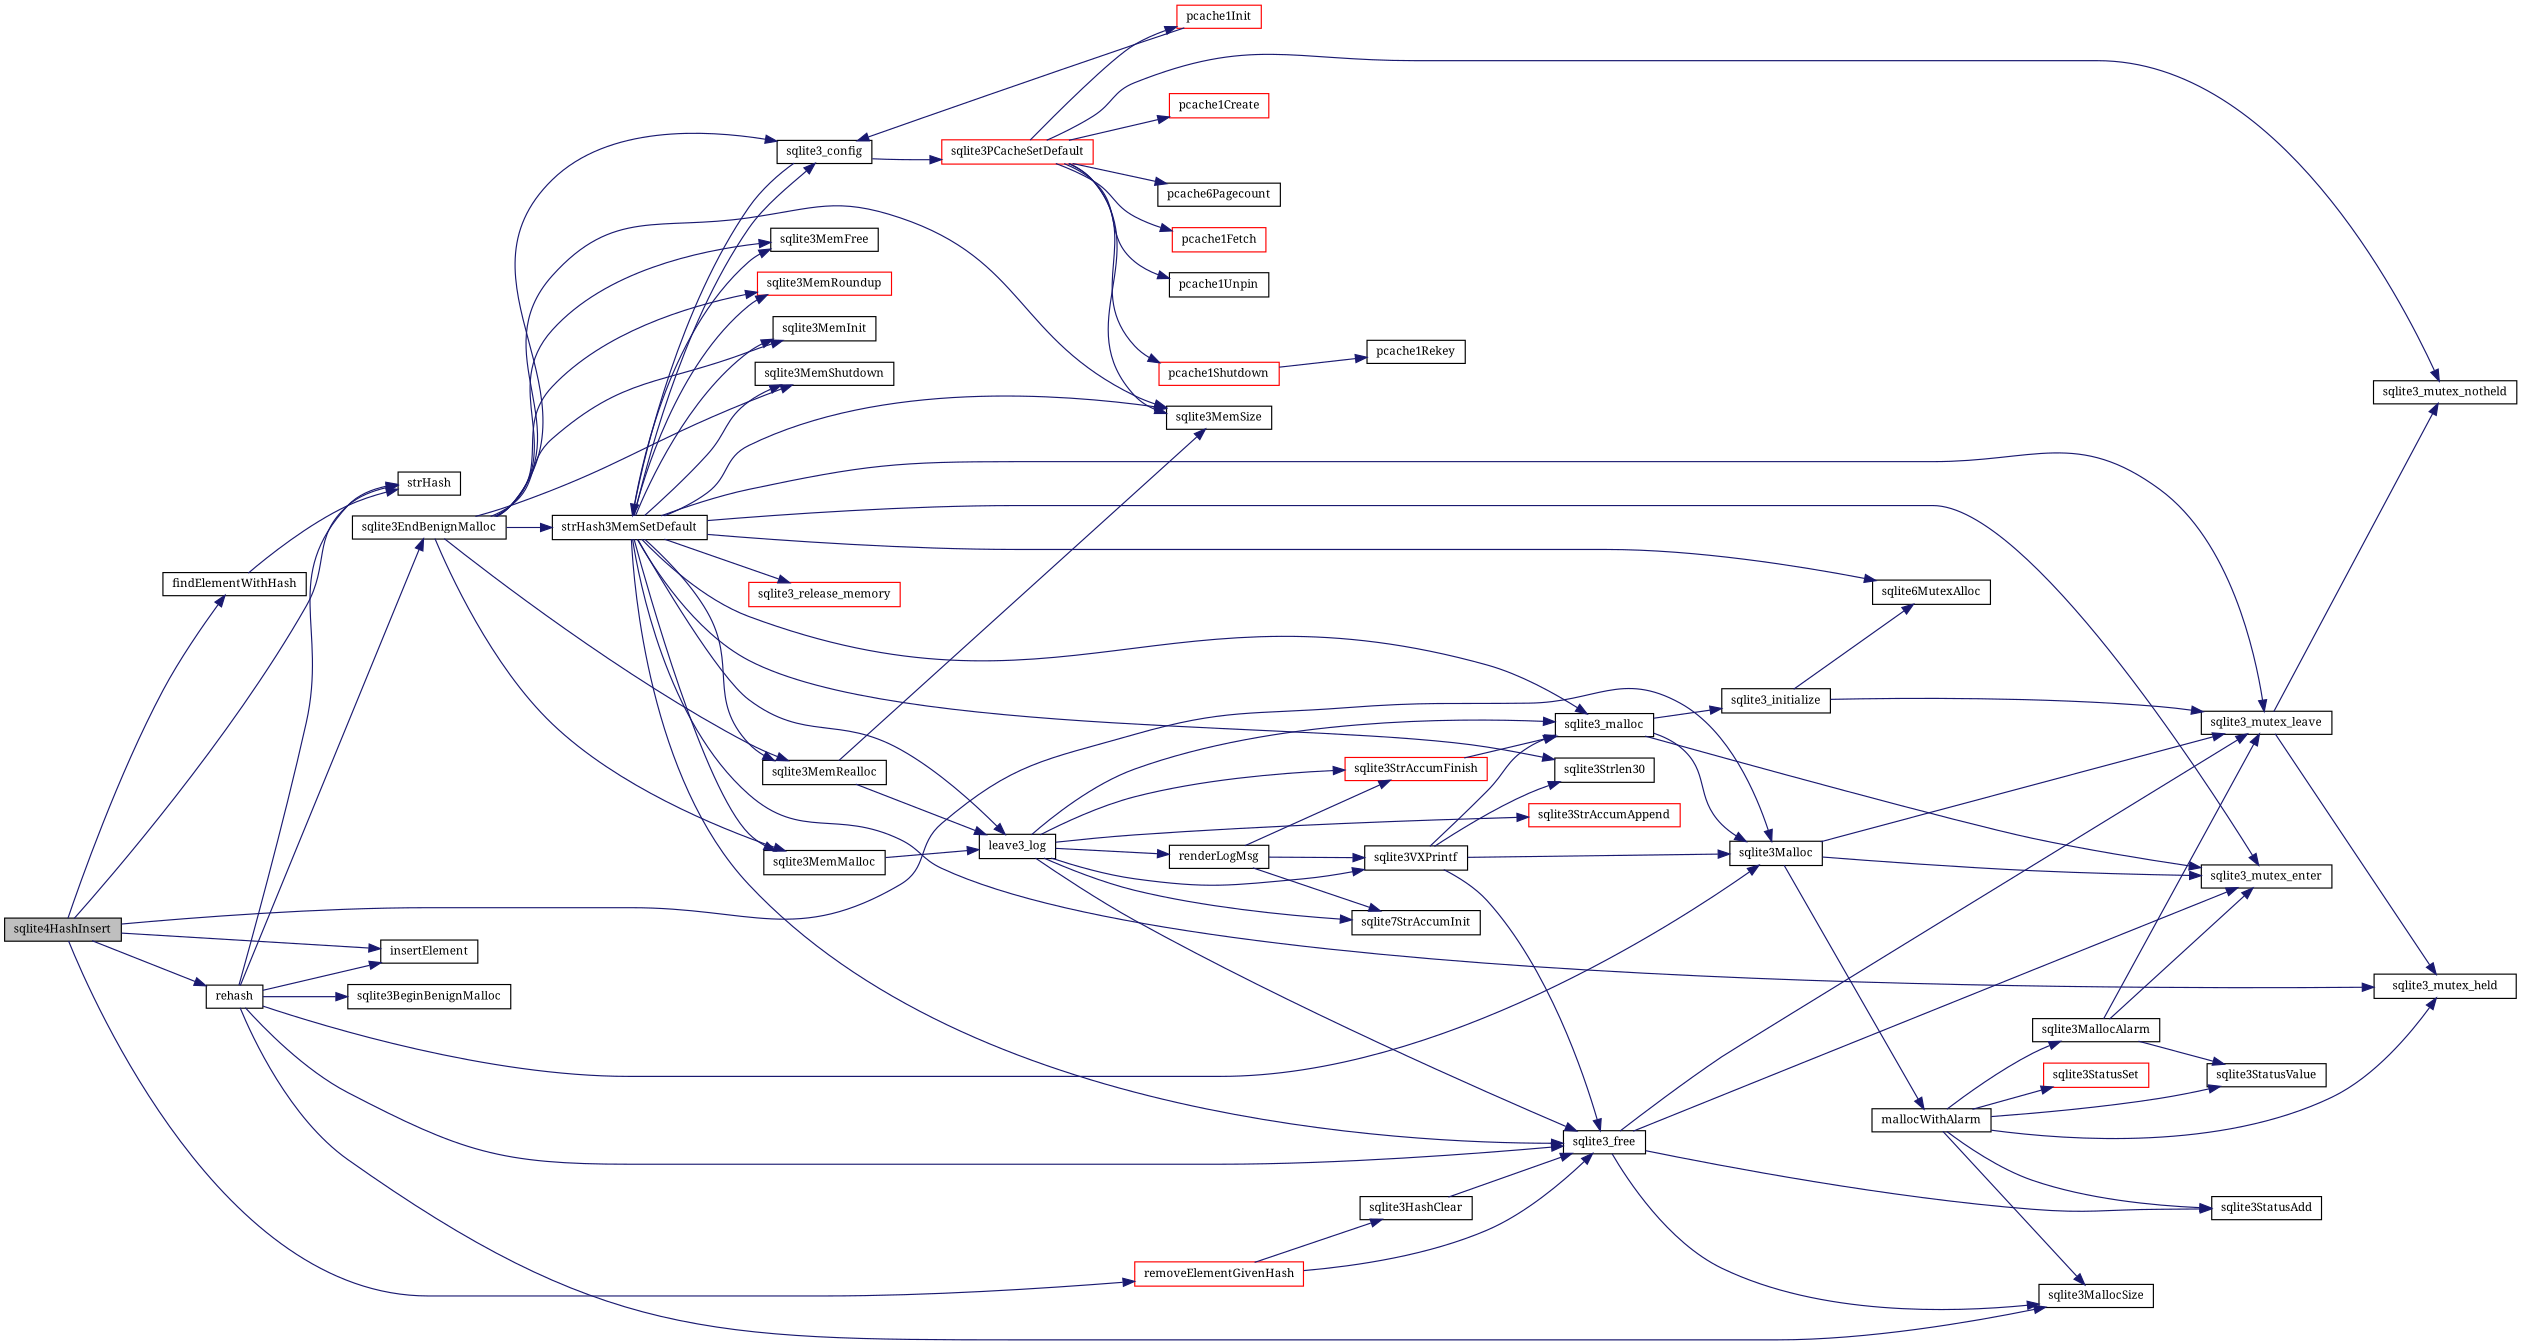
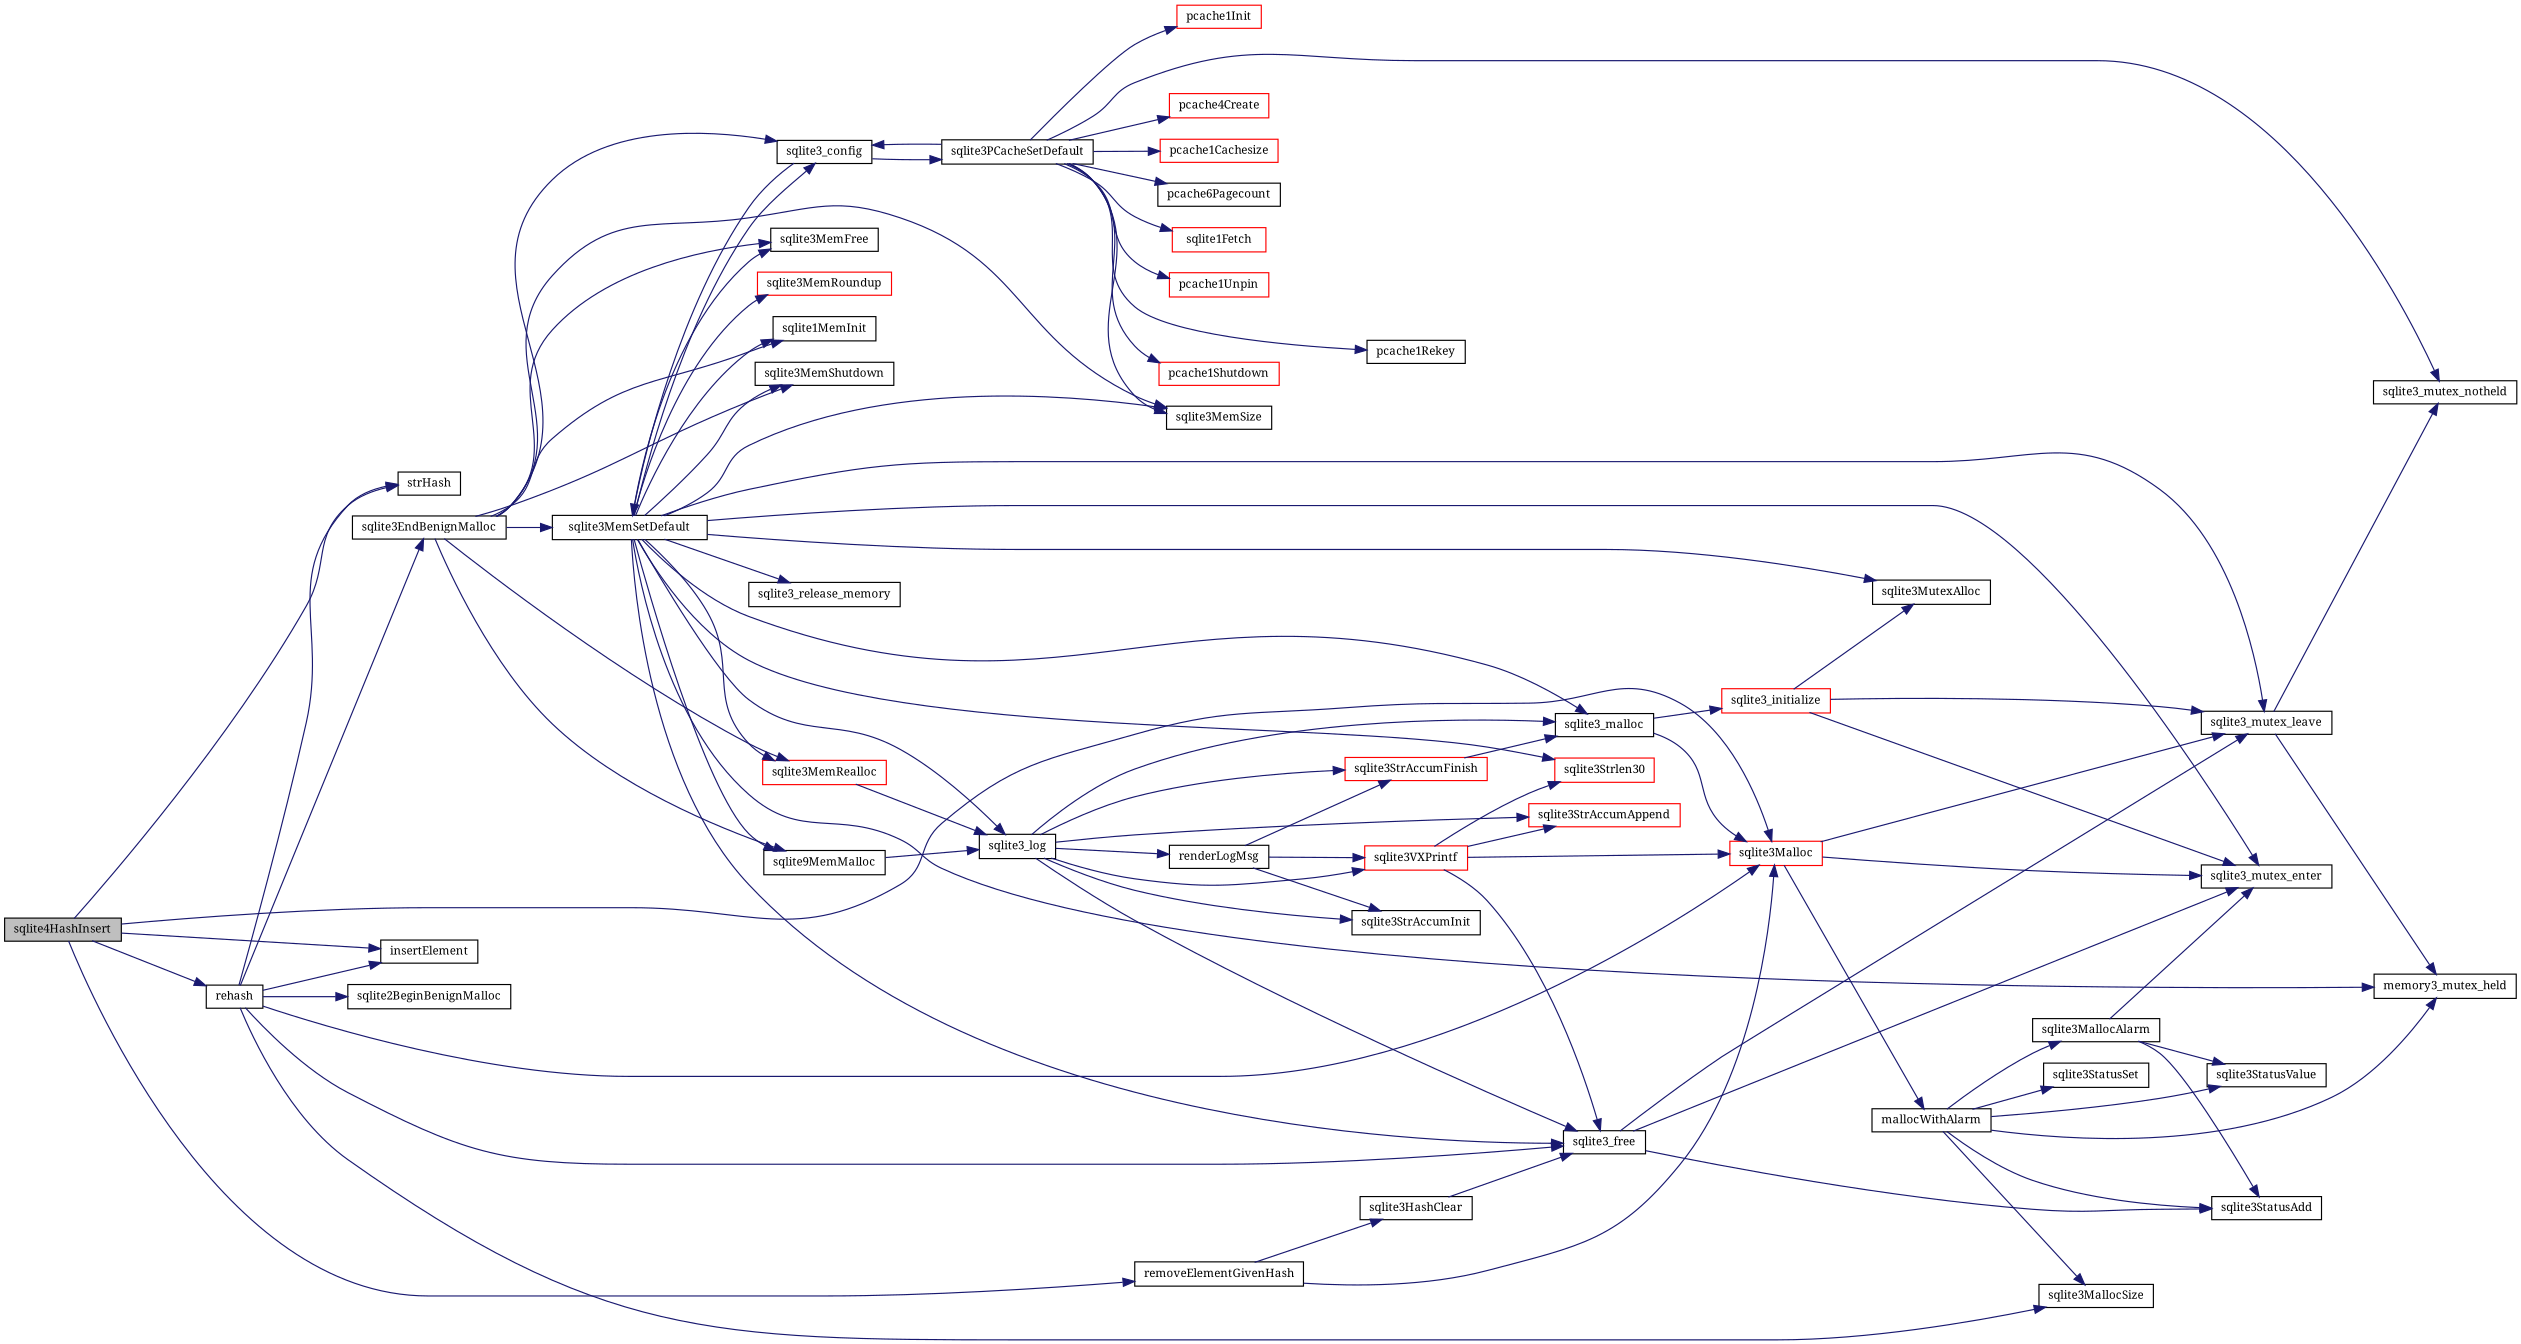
(1026, 82) -> (913, 144)
(1219, 106) -> (1219, 106)
none -> (1219, 151)
(1017, 152) -> (1017, 152)
(1219, 240) -> (1219, 240)
(1219, 285) -> (1219, 285)
(824, 329) -> (824, 329)
(1317, 363) -> (1160, 320)
(578, 364) -> none
(630, 528) -> (630, 528)
(235, 584) -> none
(1932, 592) -> (1932, 592)
(824, 595) -> (824, 595)
(1018, 599) -> none
(1776, 701) -> (1776, 701)
(1604, 770) -> (1604, 770)
(824, 772) -> (824, 772)
(1487, 792) -> (1506, 838)
(1902, 806) -> (2006, 783)
(1017, 846) -> (1017, 846)
(1776, 853) -> (1776, 853)
(1416, 858) -> (1416, 858)
(824, 863) -> (824, 863)
(2175, 888) -> (2203, 1107)
(1416, 923) -> (1416, 923)
(2445, 986) -> (2445, 986)
(429, 997) -> (429, 997)
(2096, 1075) -> (2096, 1075)
(1455, 1242) -> (1645, 1202)
(1219, 1274) -> (1219, 1274)
(1793, 1293) -> none
